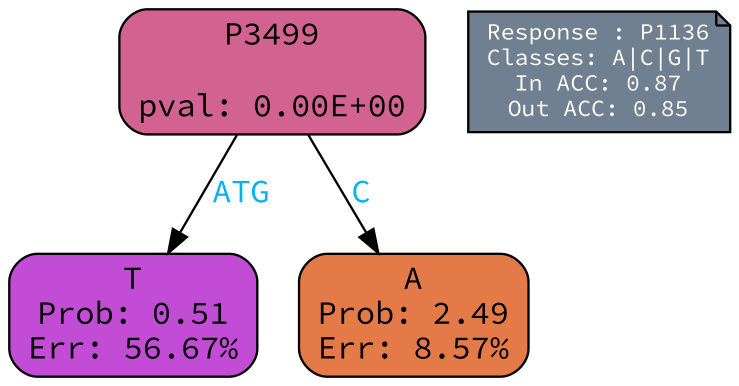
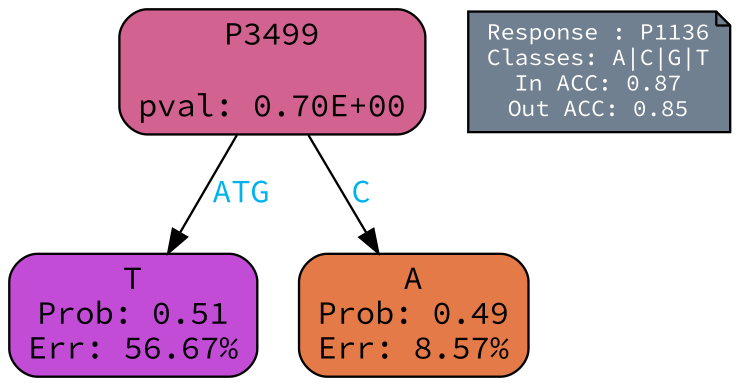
(272, 72) -> (272, 72)
(414, 315) -> (414, 315)
